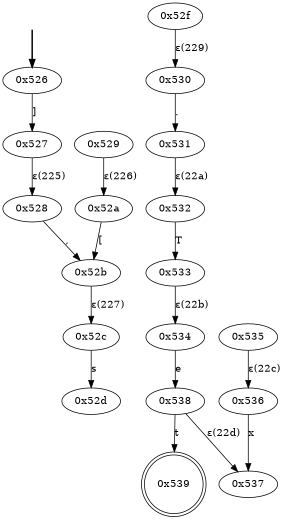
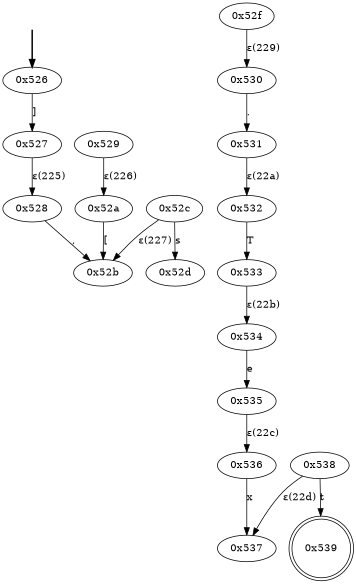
(91, 301) -> (137, 236)
(175, 365) -> (247, 365)
